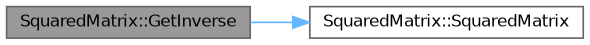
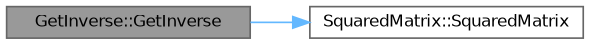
(128, 22) -> (128, 22)
